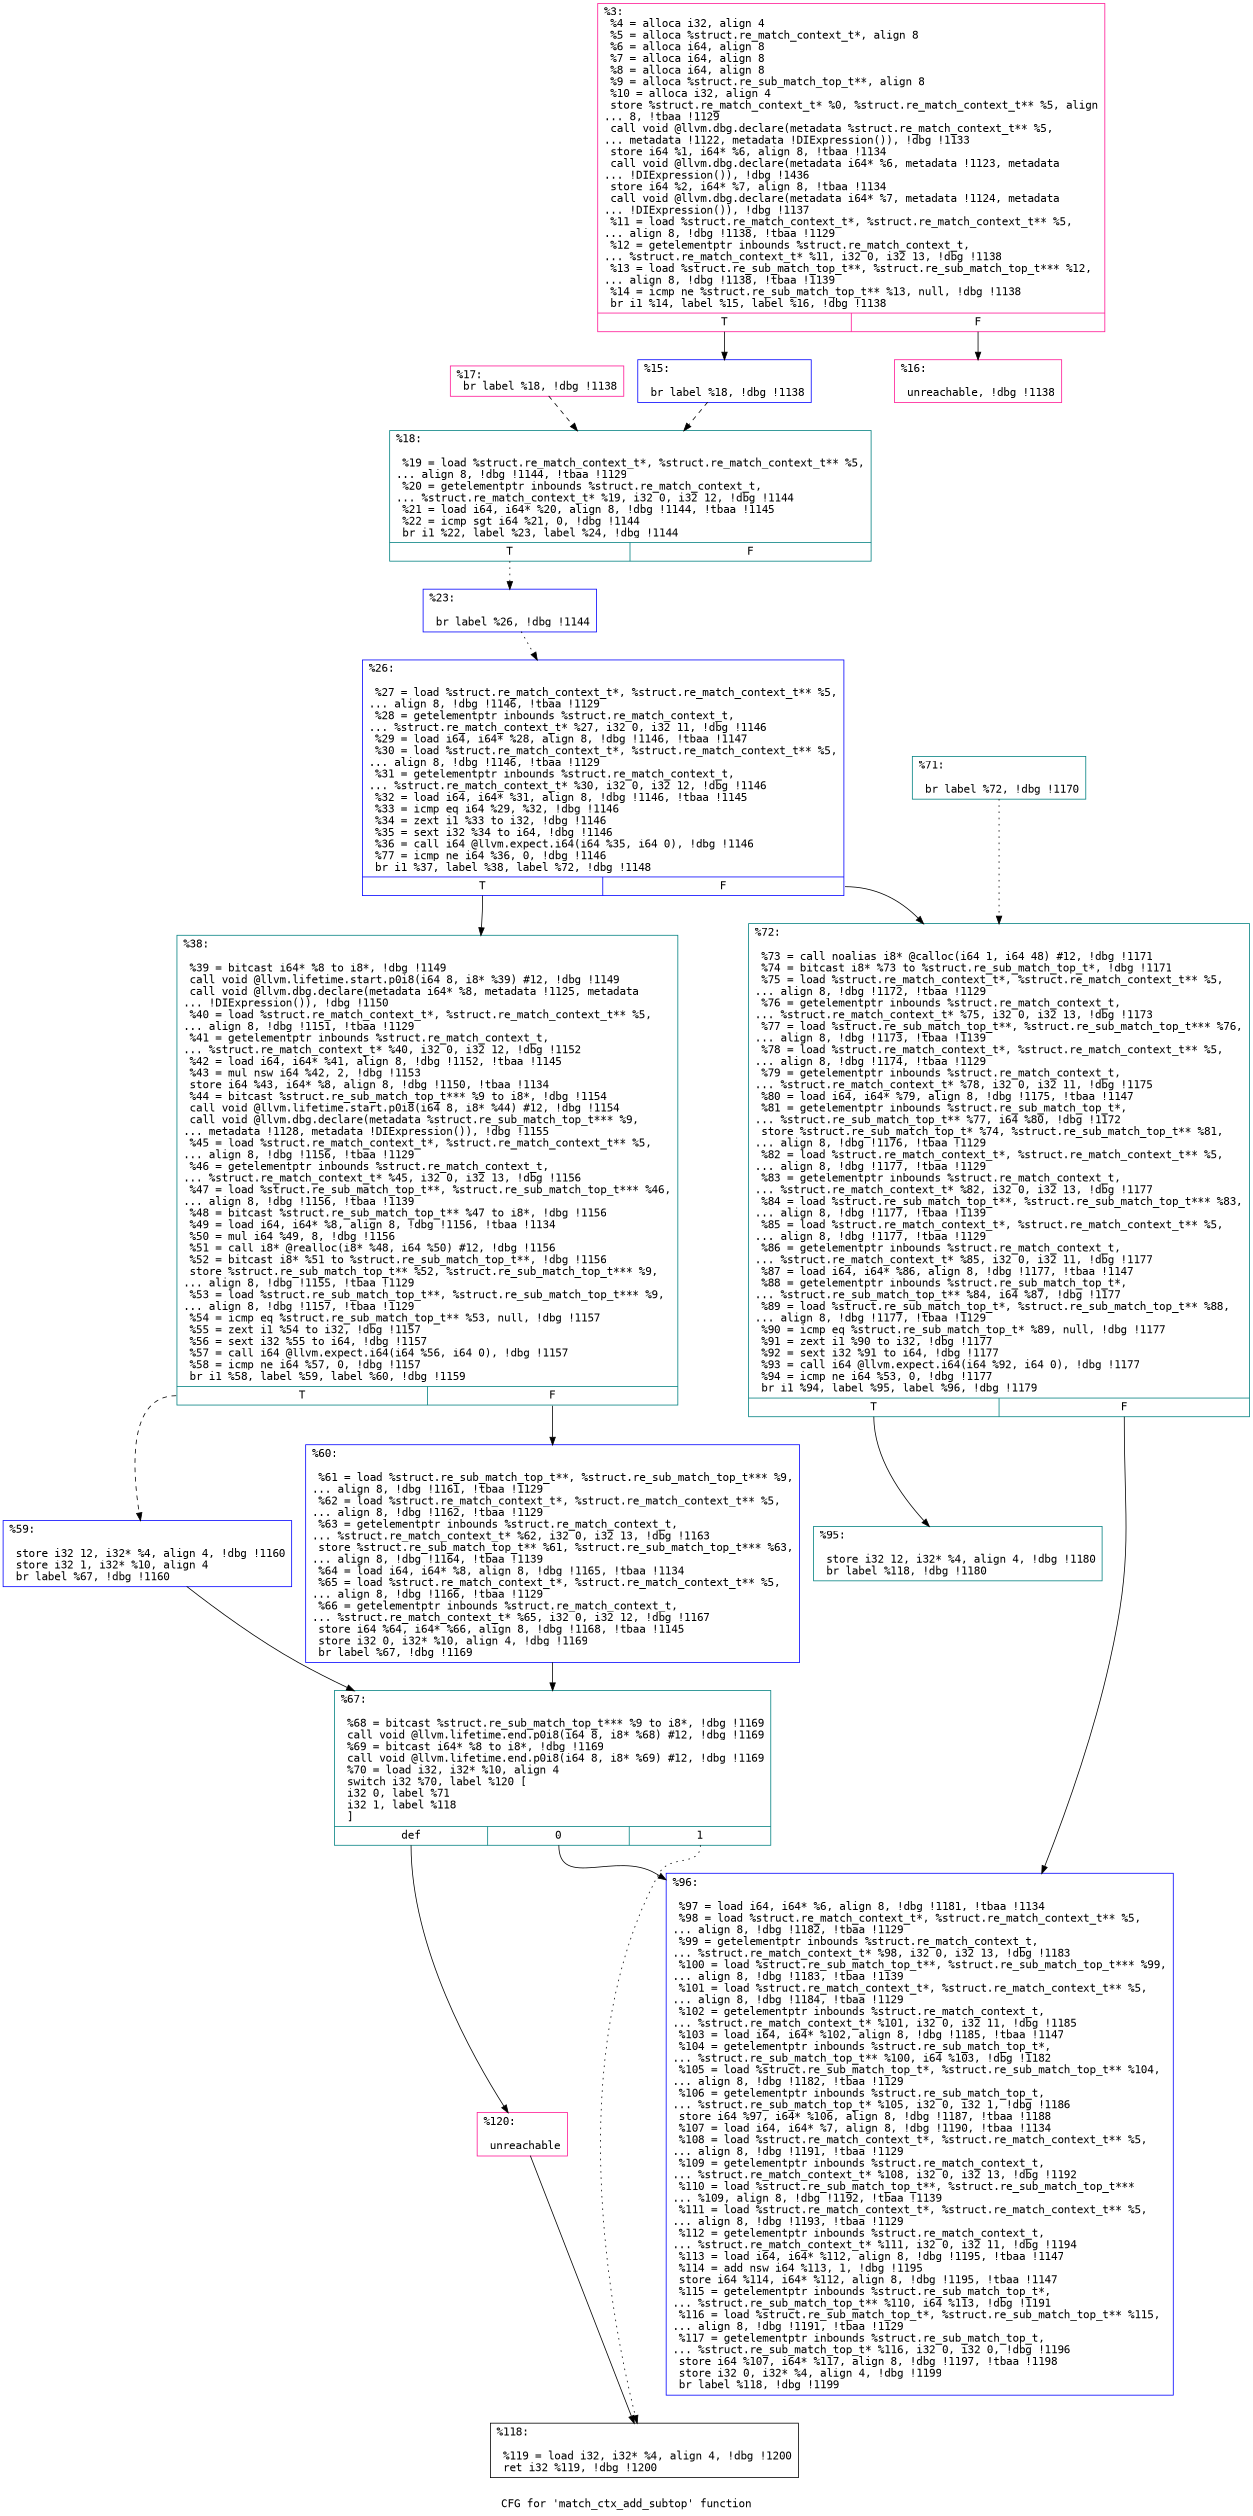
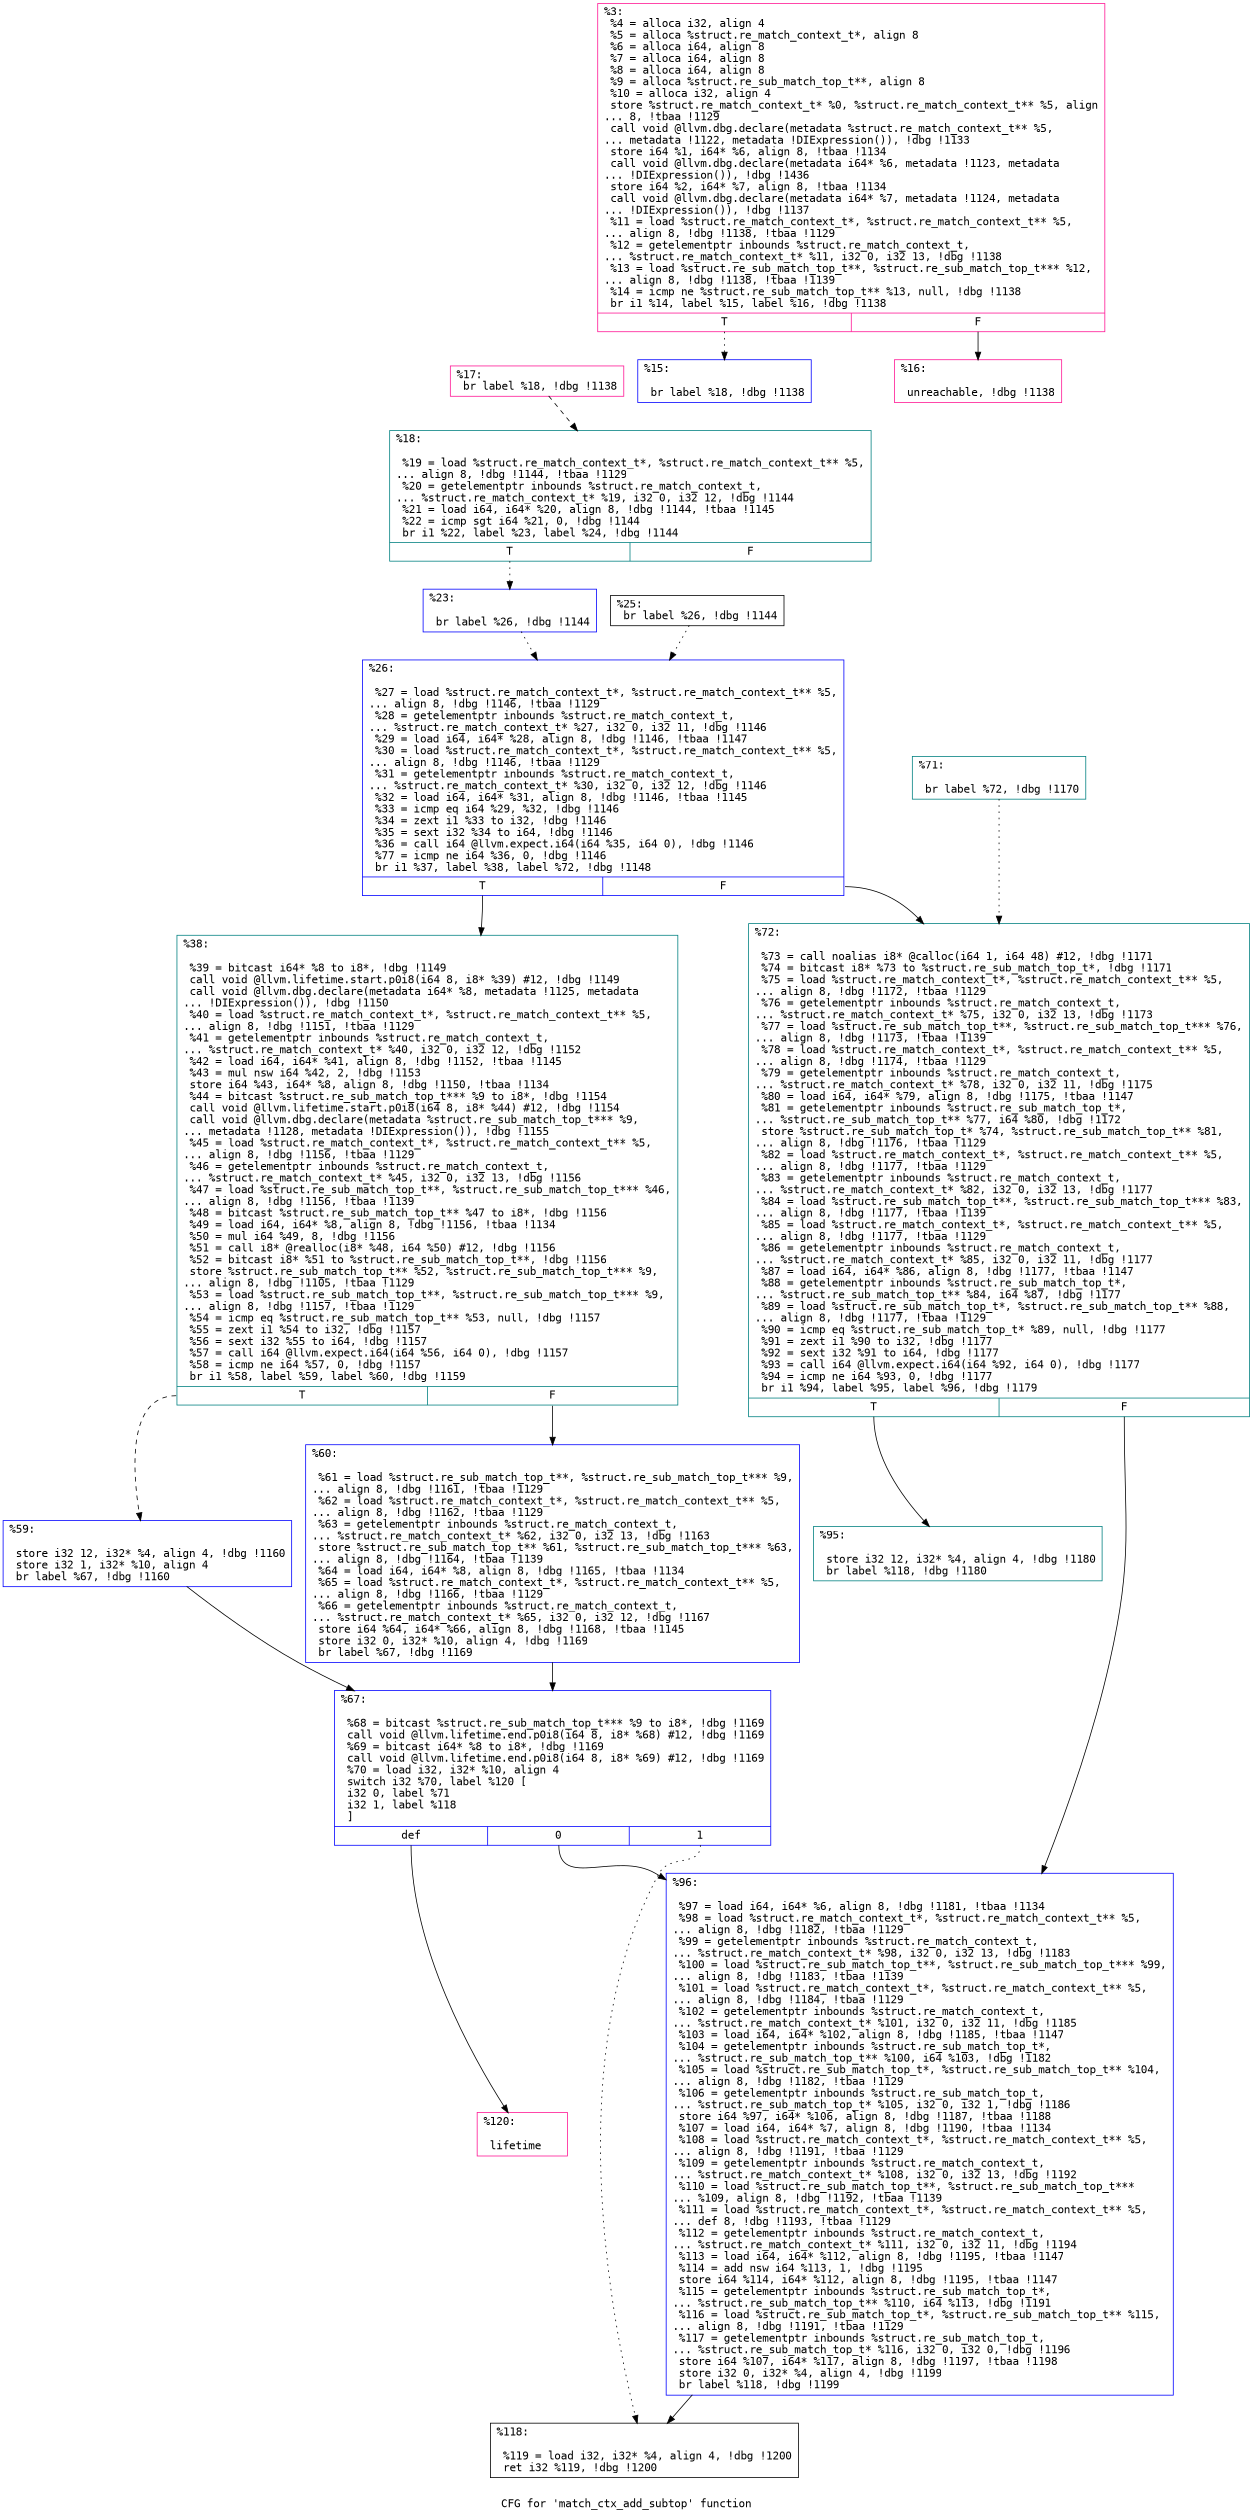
(724, 342) -> (724, 342)
(698, 413) -> none
none -> (697, 611)
(299, 1283) -> (299, 1283)
(874, 1377) -> (874, 1377)
(553, 1768) -> (553, 1768)
(522, 2146) -> (513, 2146)
(788, 2222) -> (782, 2222)
(581, 2286) -> (682, 2406)
